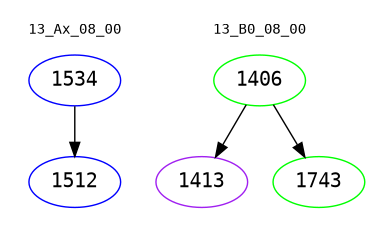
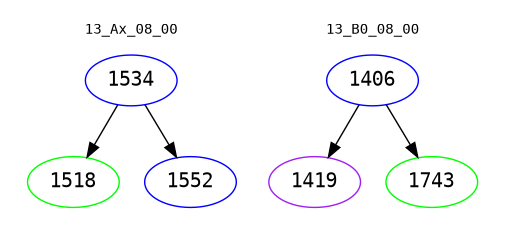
(260, 80) -> (373, 80)
none -> (73, 182)
(75, 182) -> (190, 182)
(202, 182) -> (315, 182)
